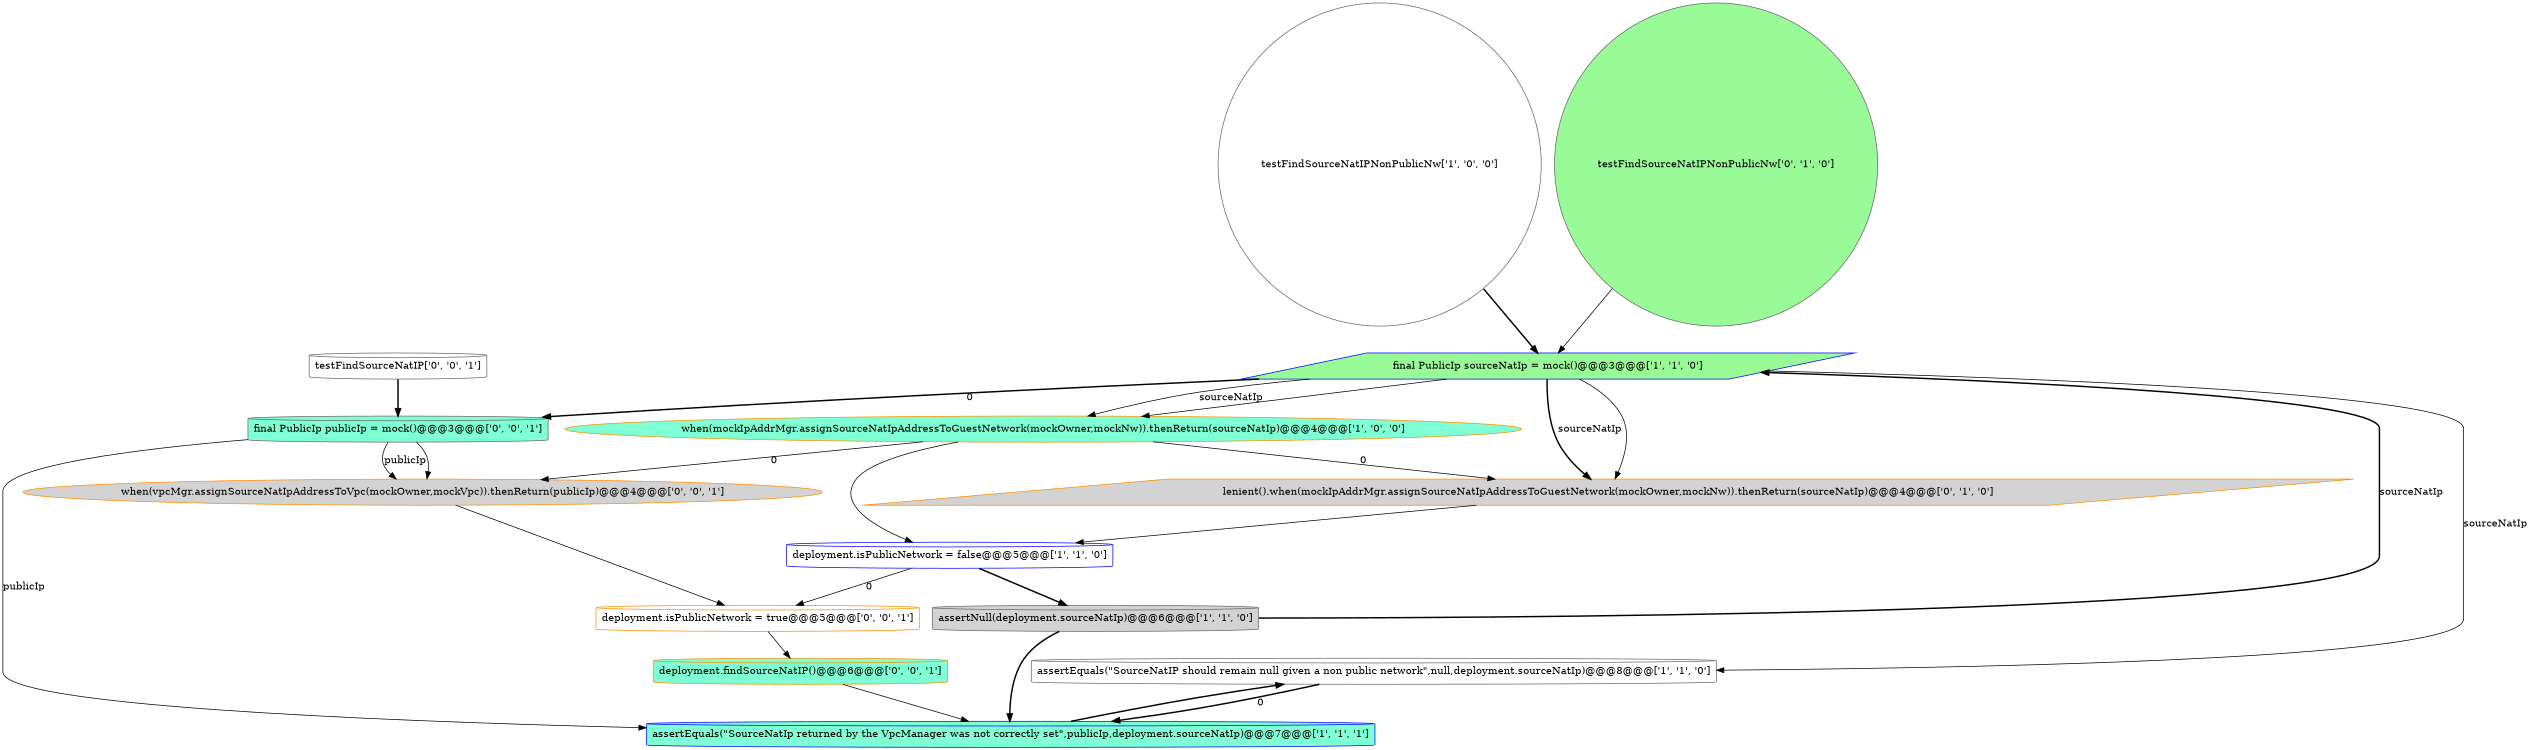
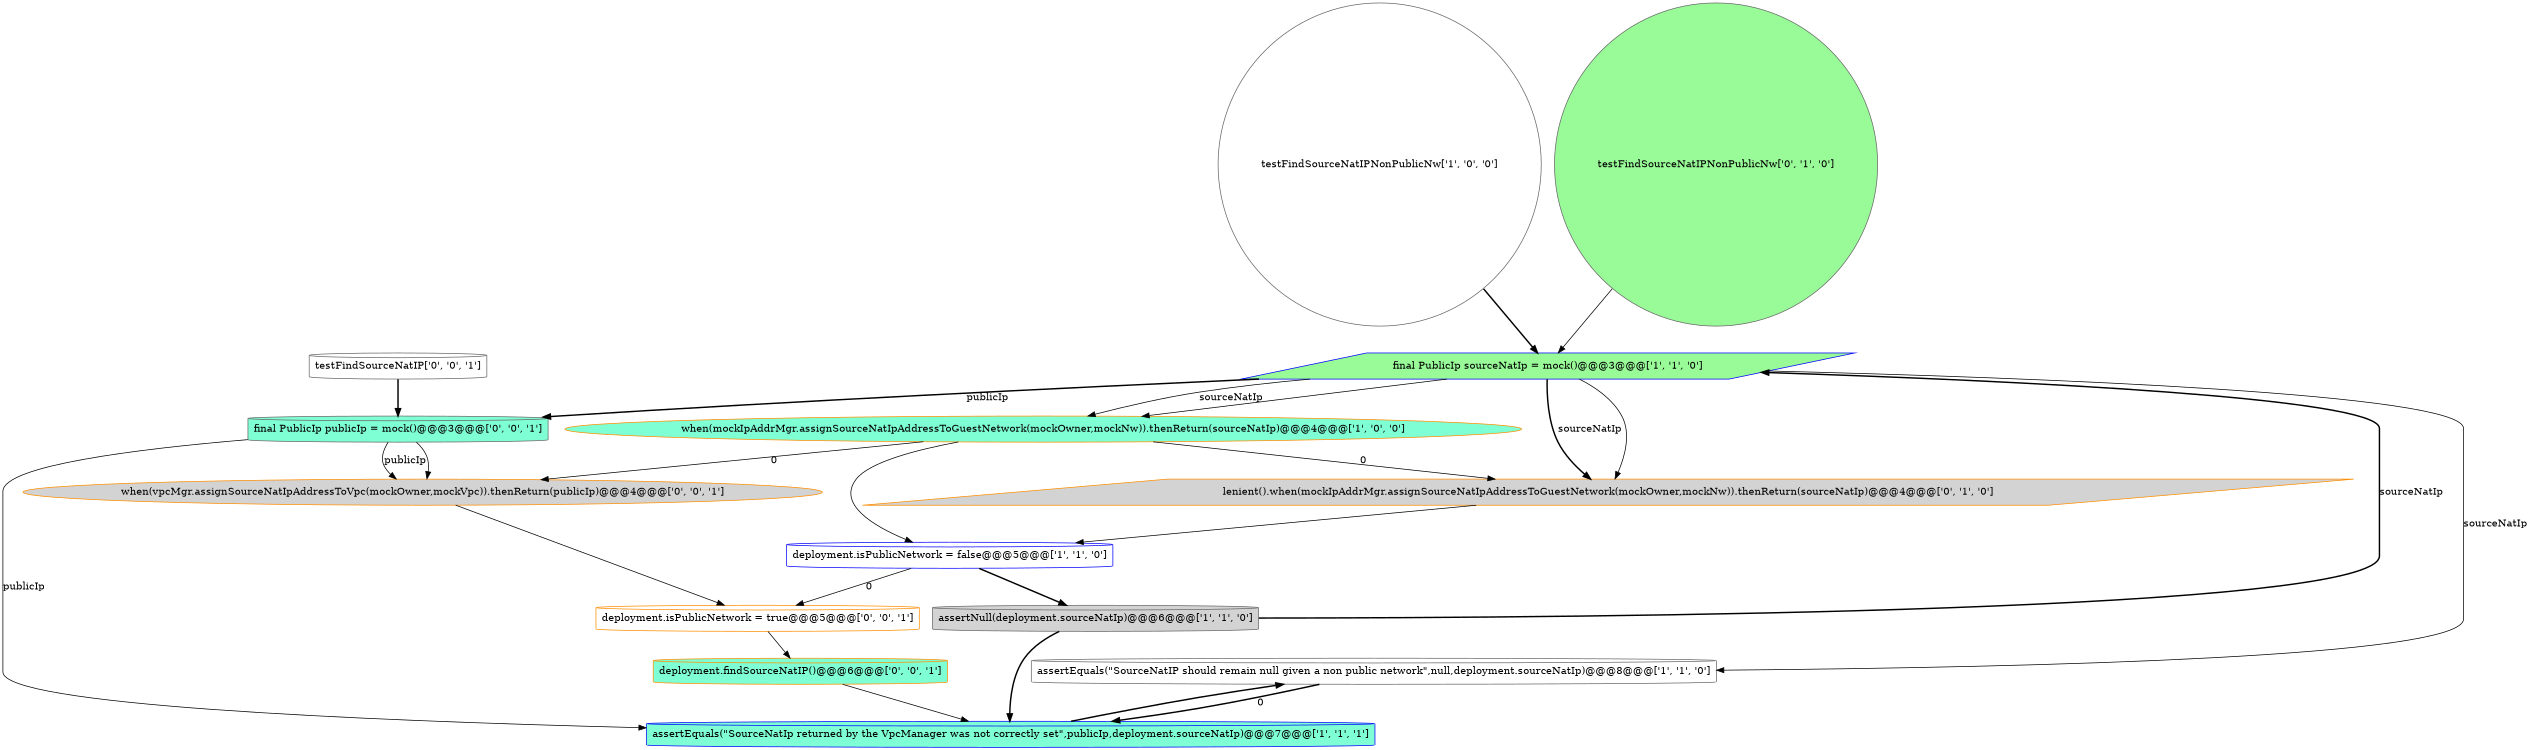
(970, 398) -> (987, 398)
